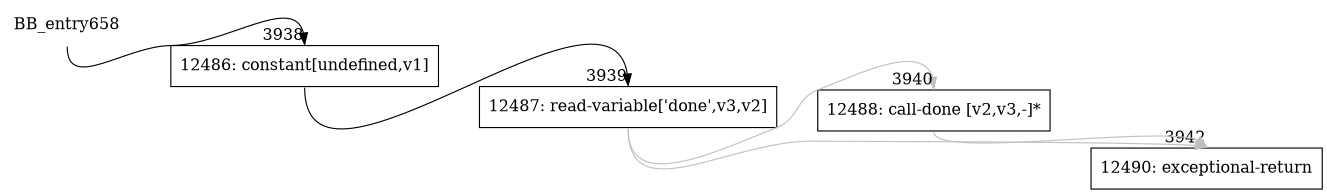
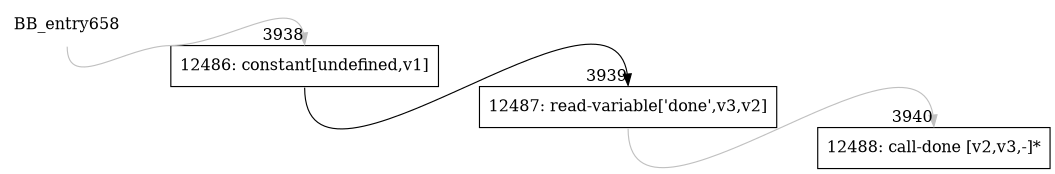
(183, 44) -> (183, 44)
(1207, 169) -> none
